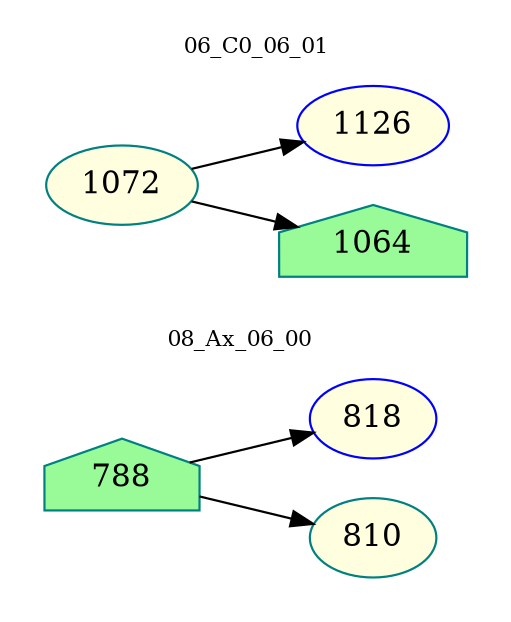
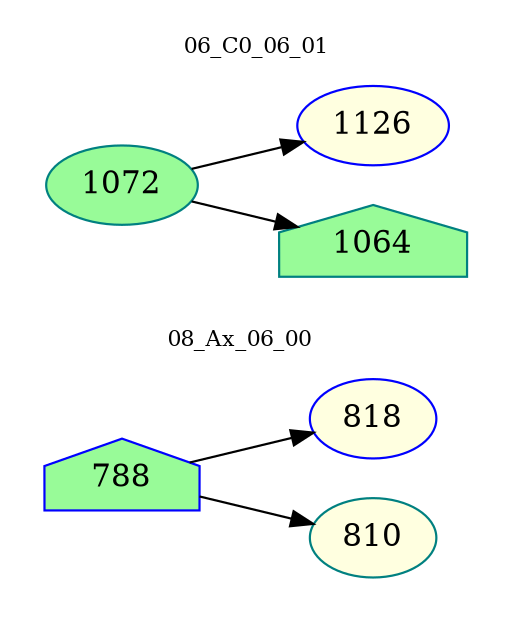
(122, 185) -> (122, 185)
(122, 478) -> (122, 478)
